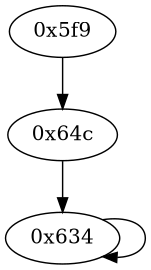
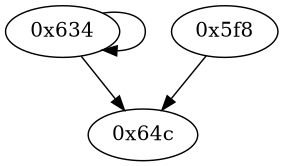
(63, 32) -> (225, 32)
(63, 179) -> (98, 78)
